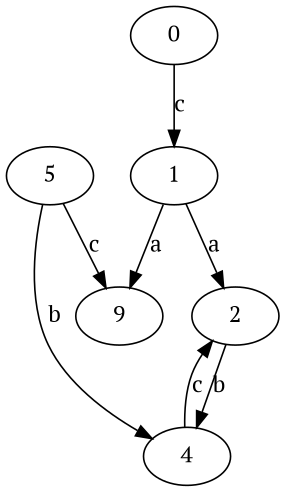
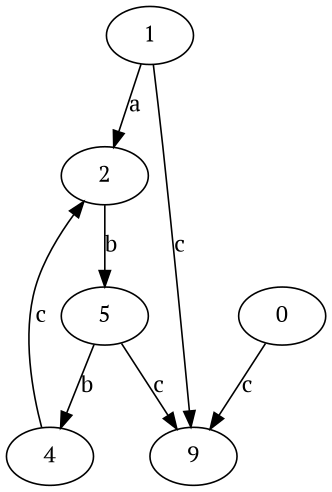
(174, 98) -> (242, 379)
(156, 246) -> (180, 246)
(214, 378) -> (105, 238)
